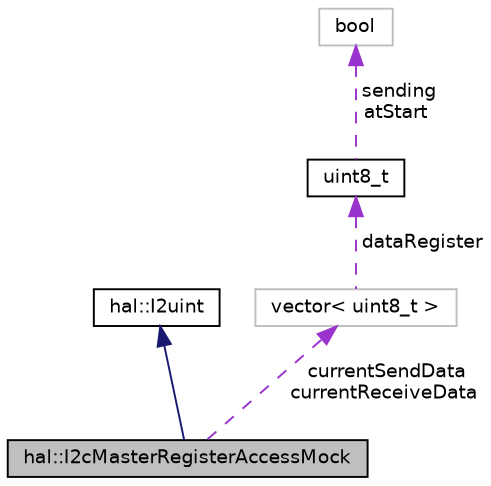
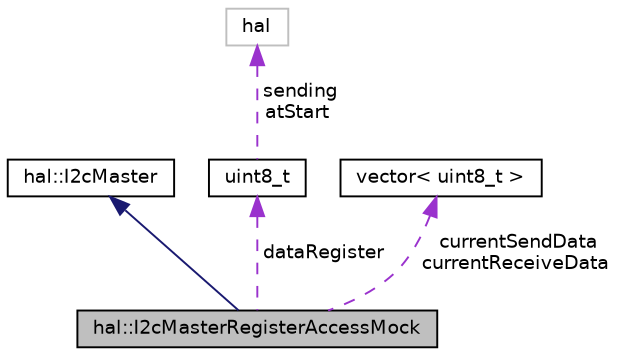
(356, 27) -> (257, 27)
(356, 253) -> (257, 263)
(157, 308) -> (91, 178)
(356, 308) -> (441, 178)
